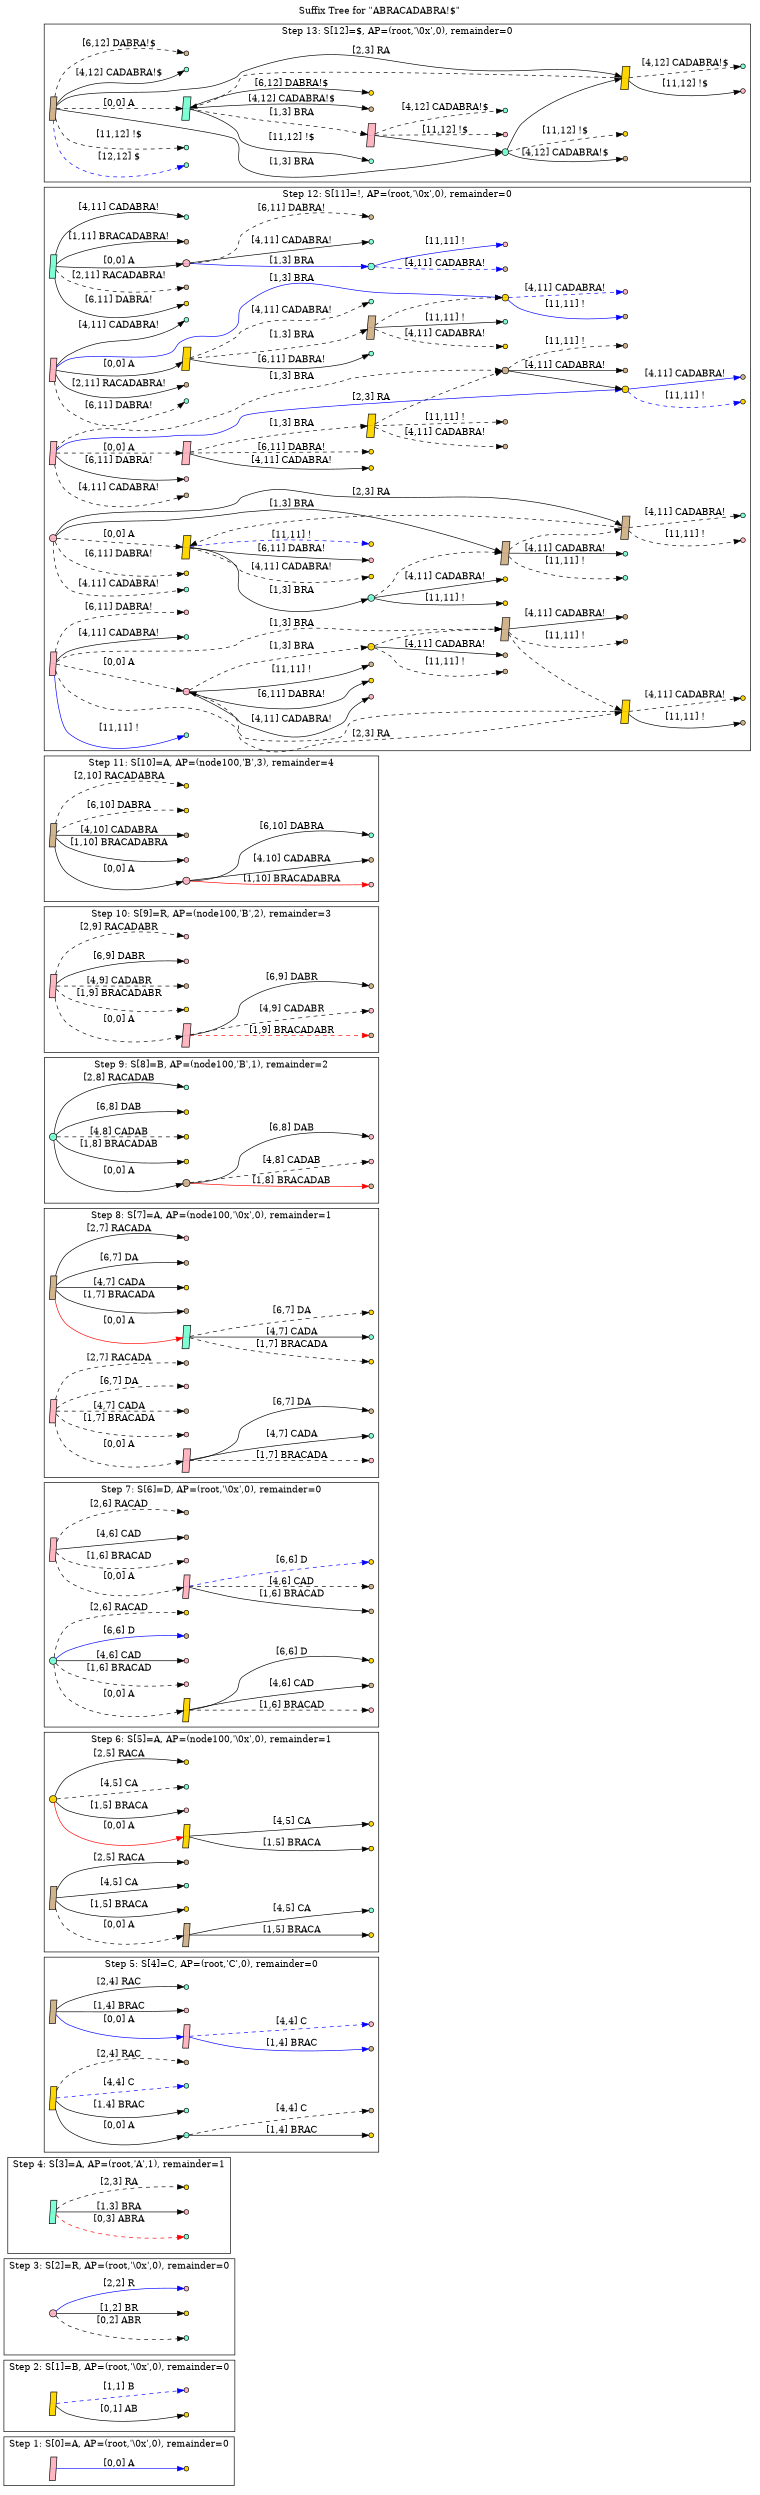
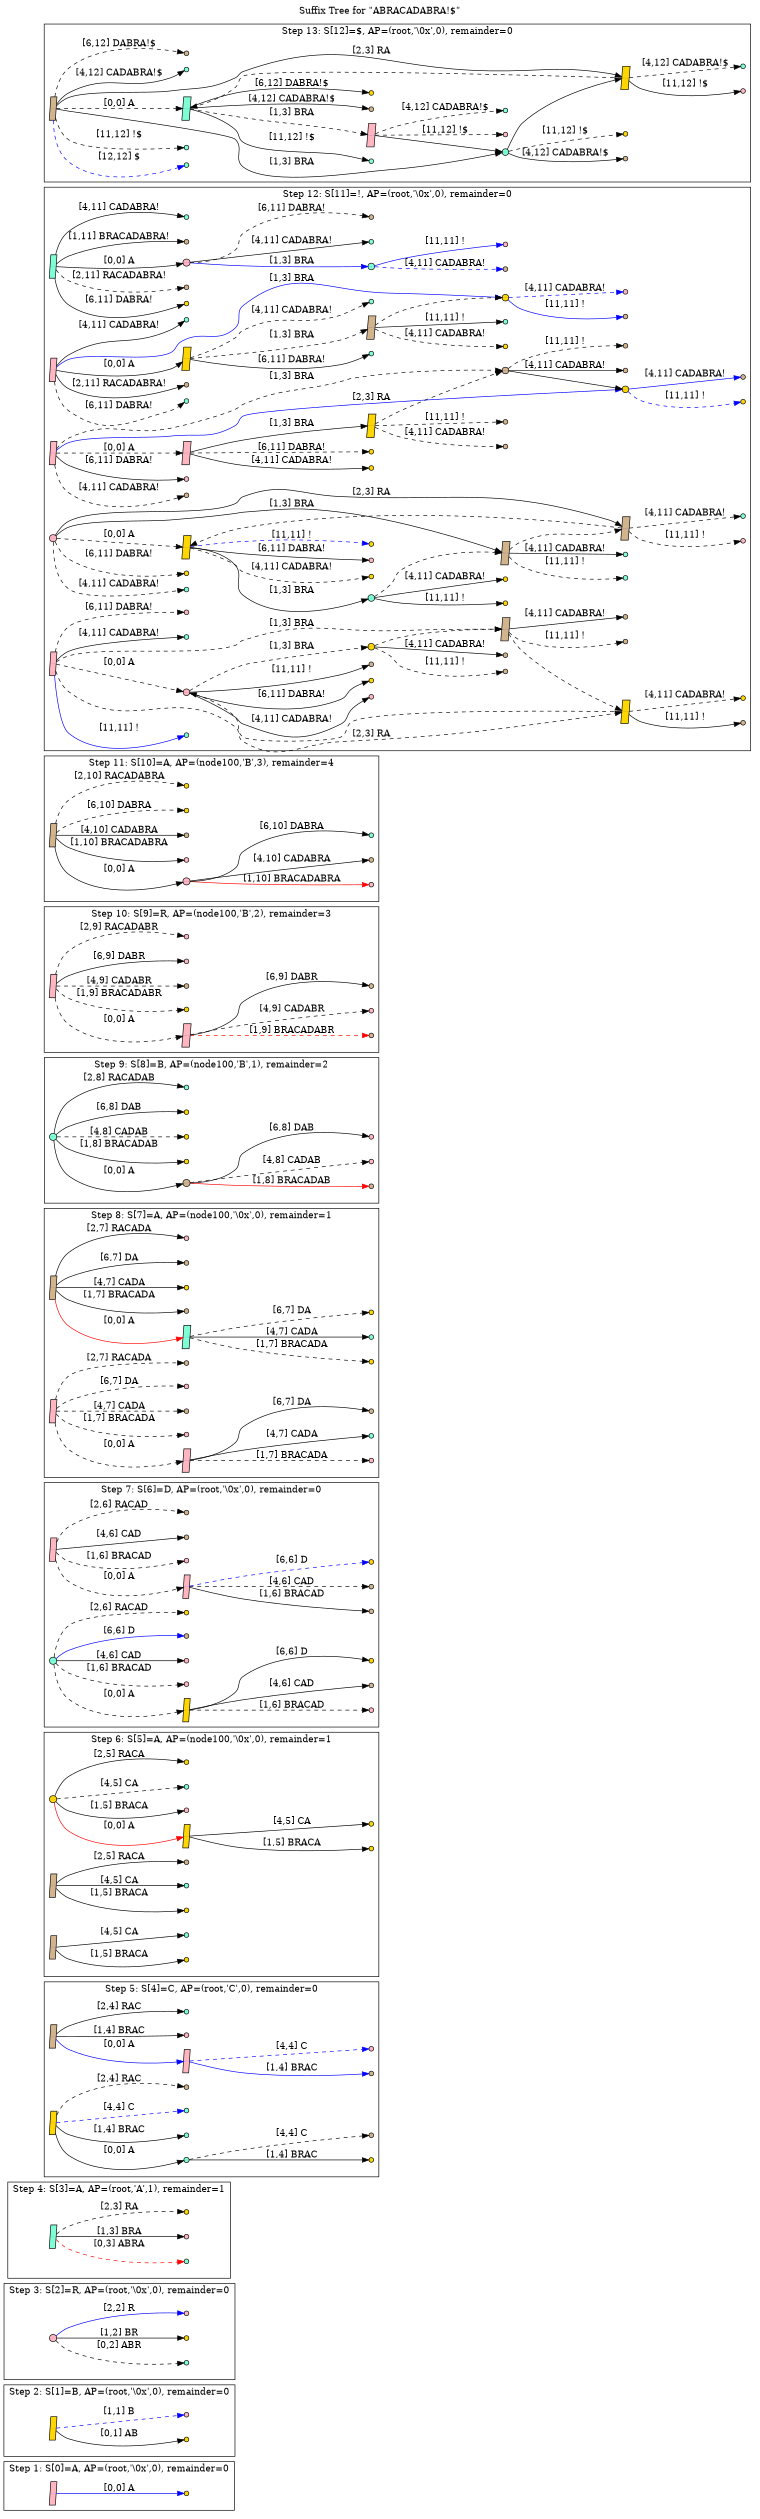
(275, 435) -> (275, 435)
(109, 1943) -> none
